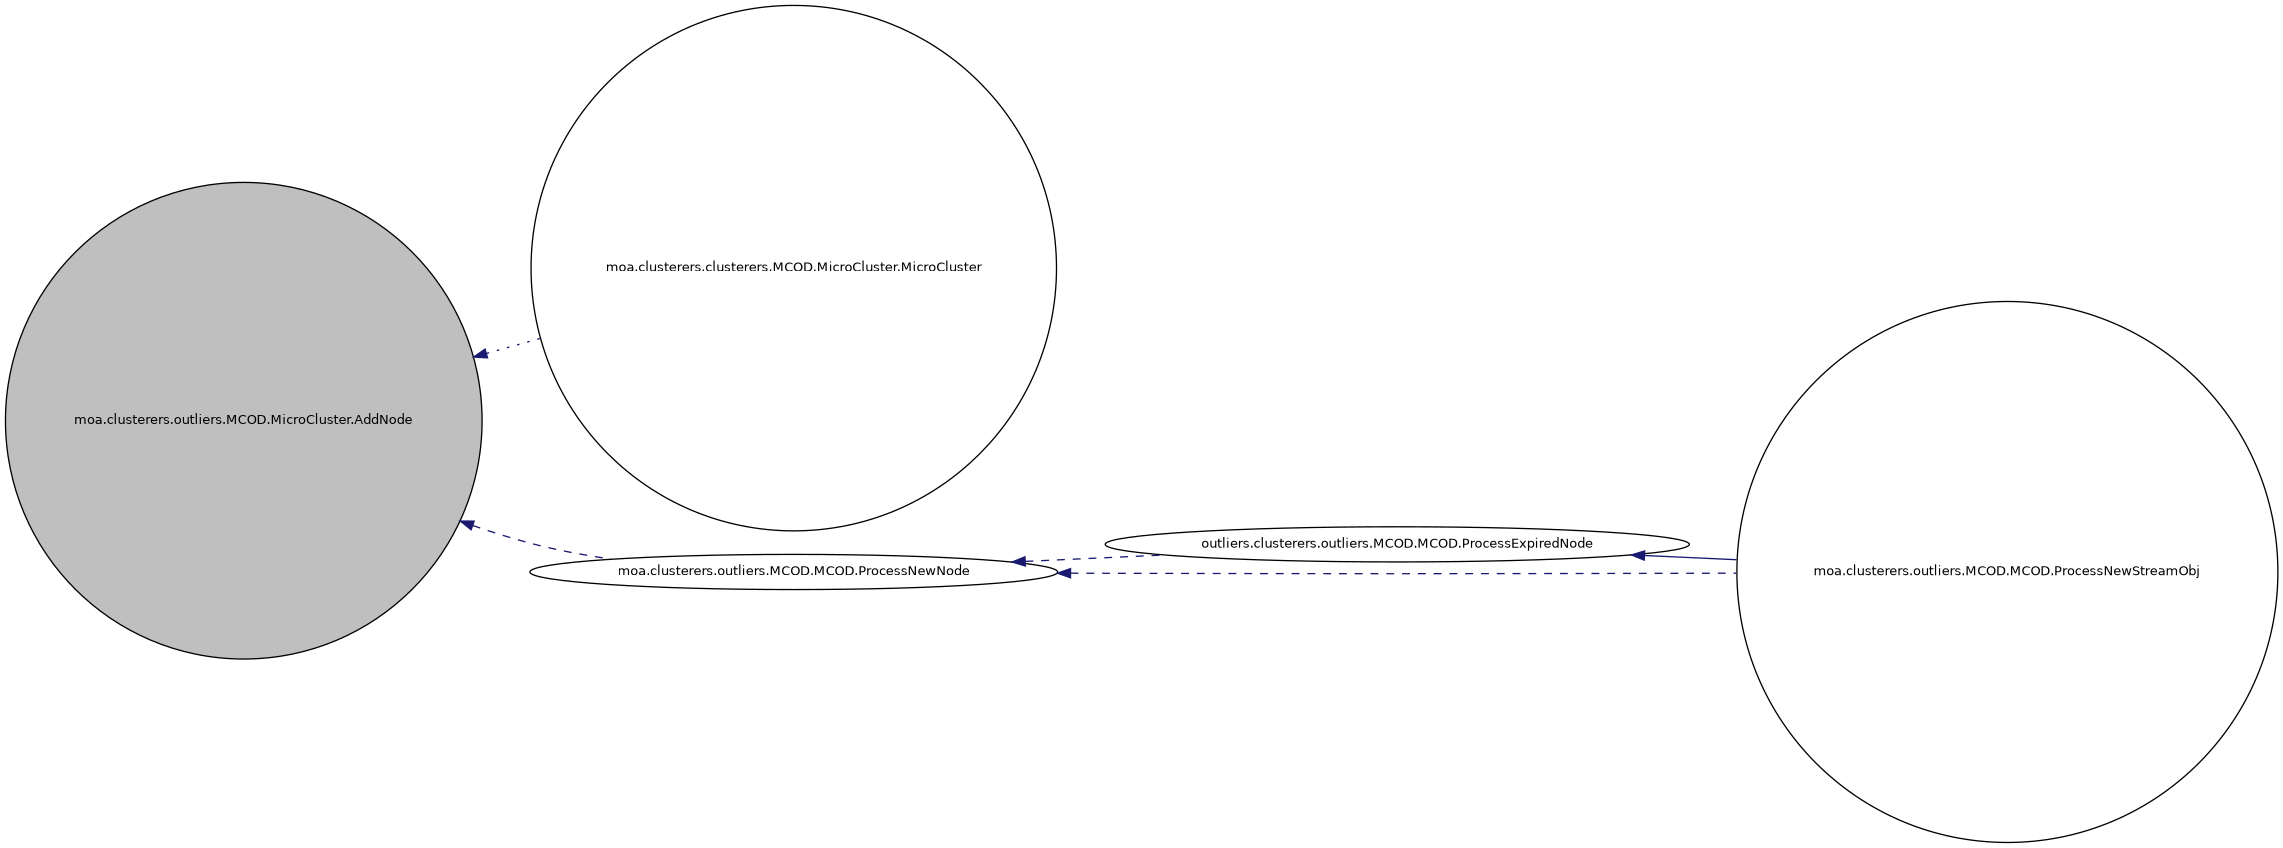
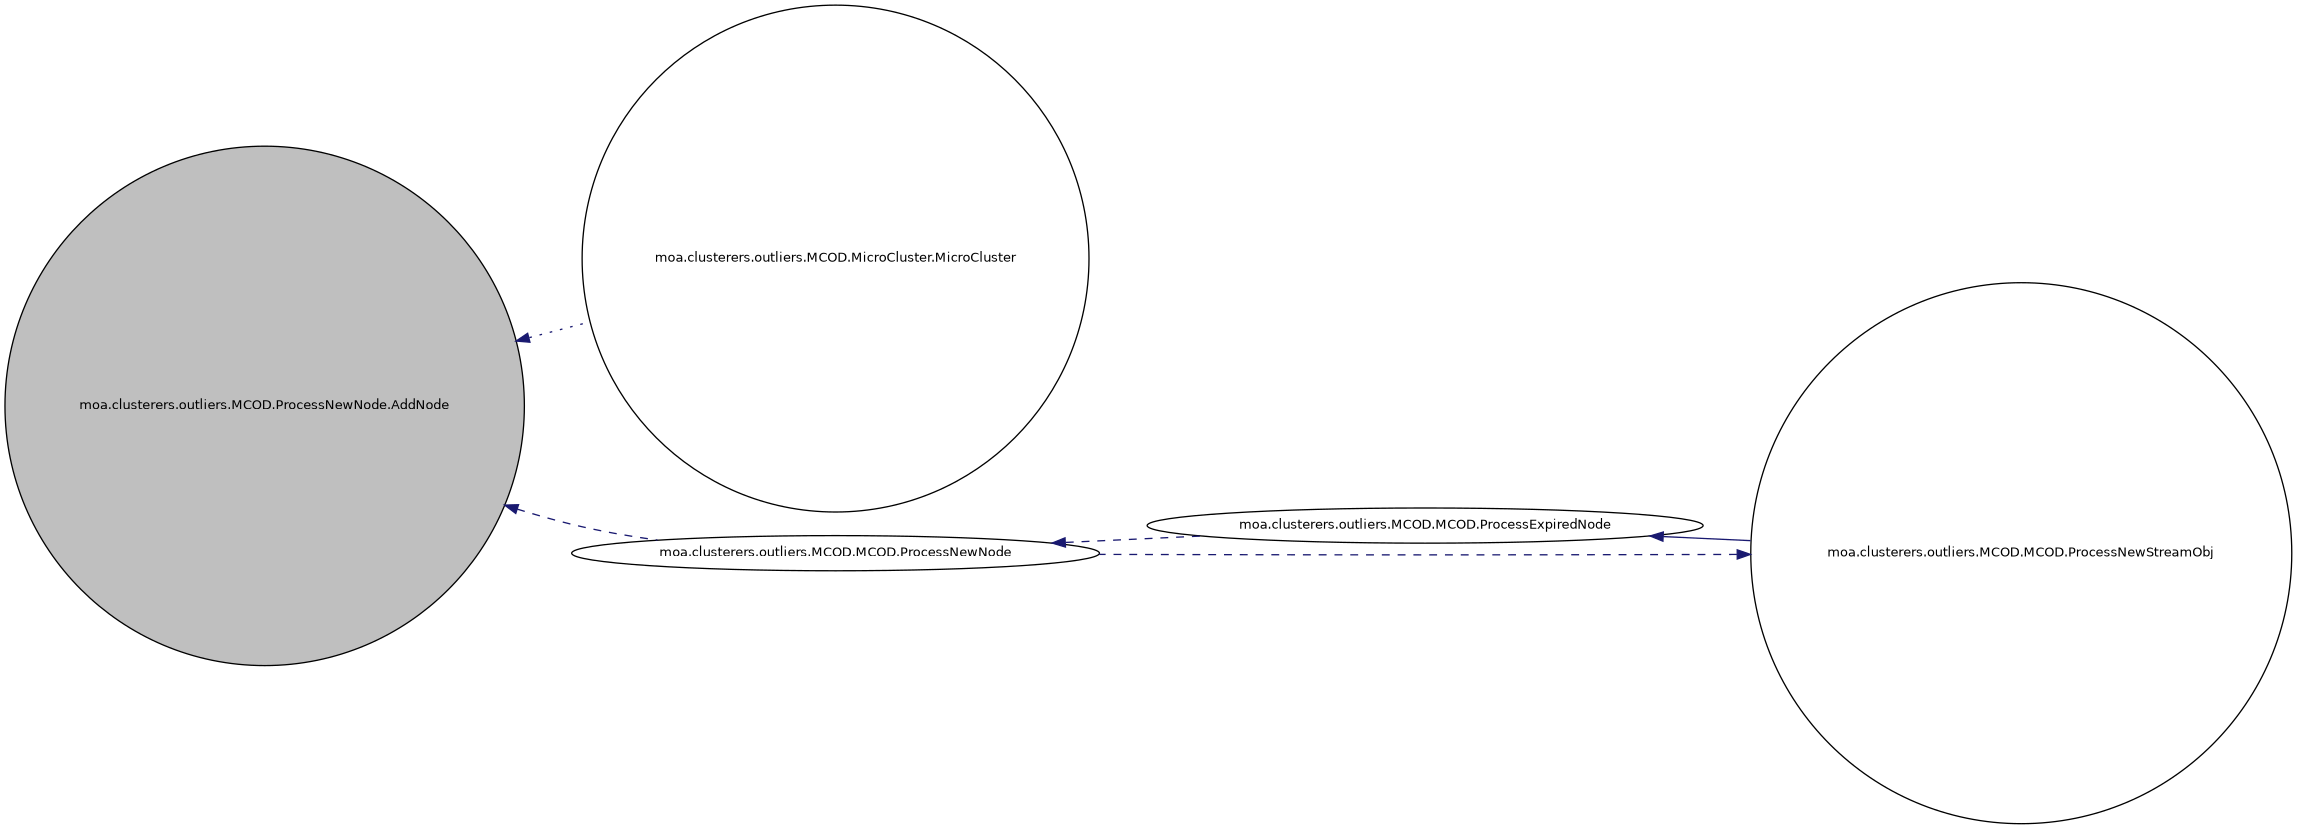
(794, 268) -> (836, 259)
(244, 421) -> (265, 406)
(1397, 544) -> (1425, 526)
(1404, 574) -> (1418, 555)
